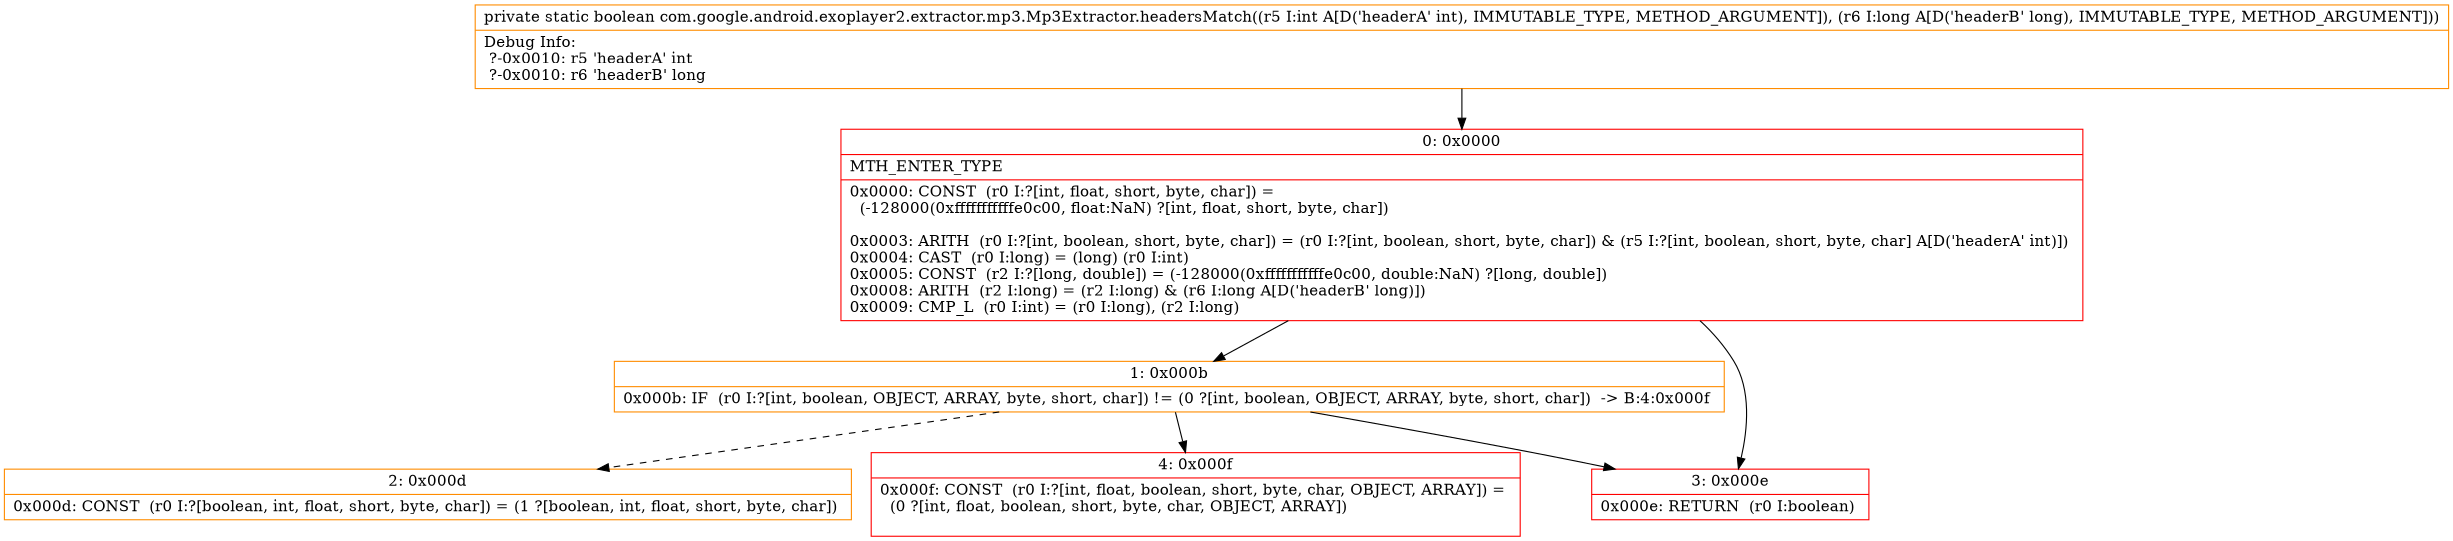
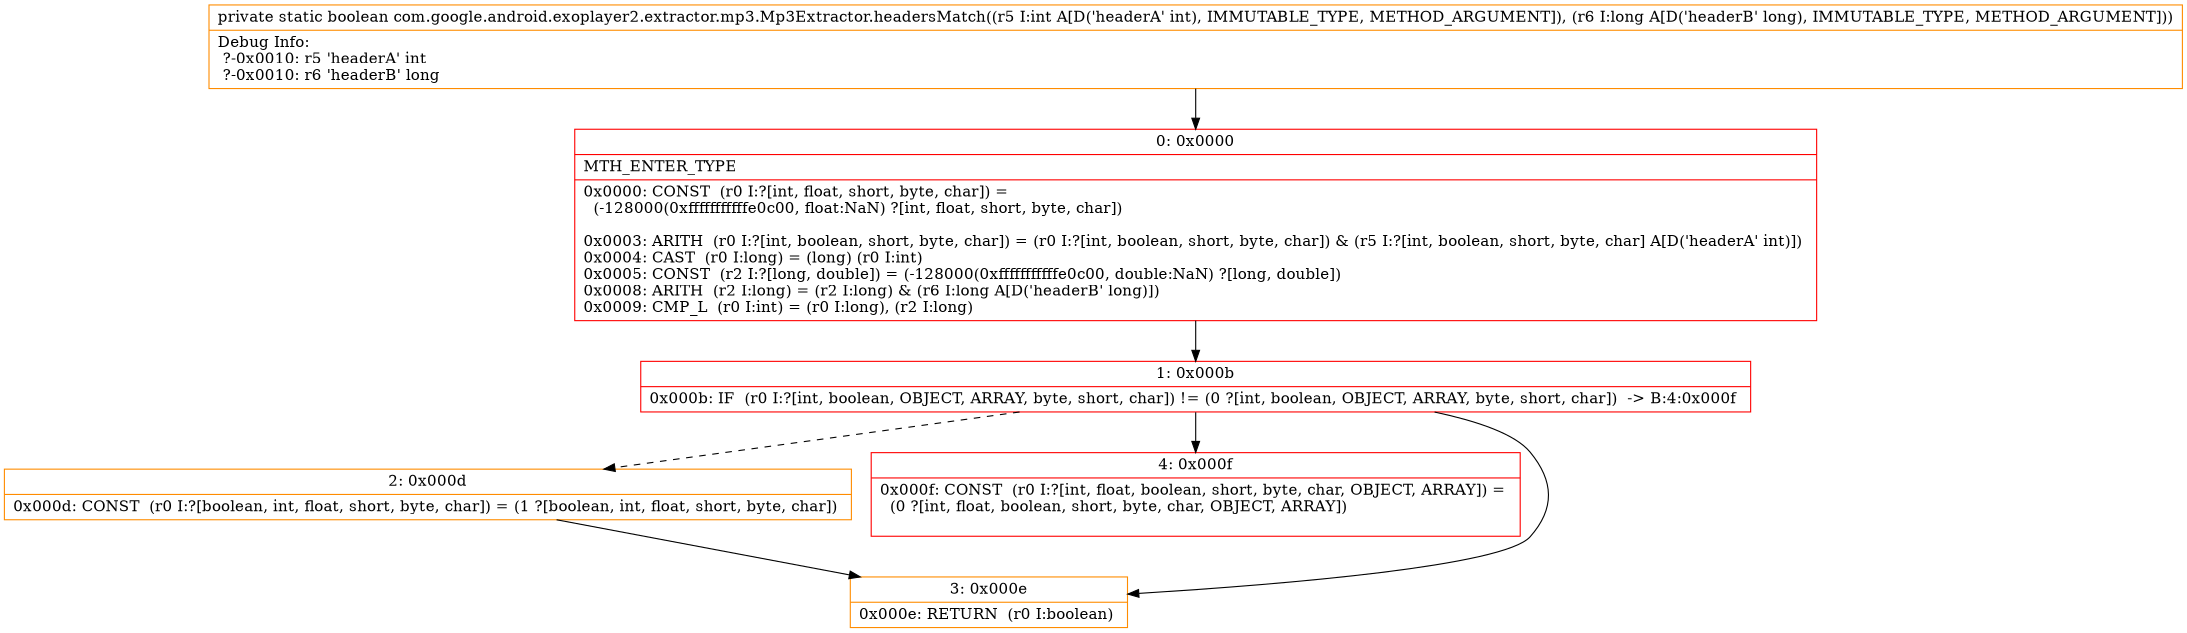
(1743, 383) -> (703, 547)
(1169, 387) -> (1196, 387)
(1730, 494) -> (989, 602)
